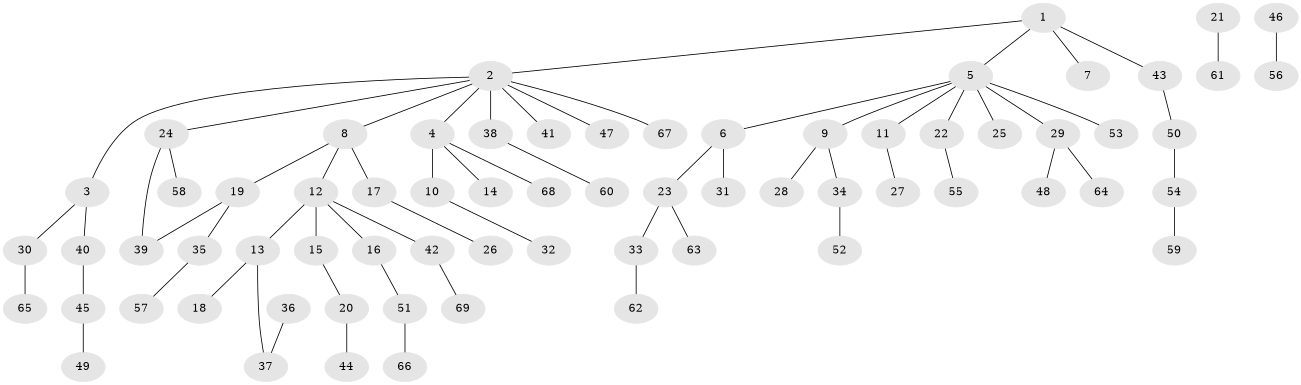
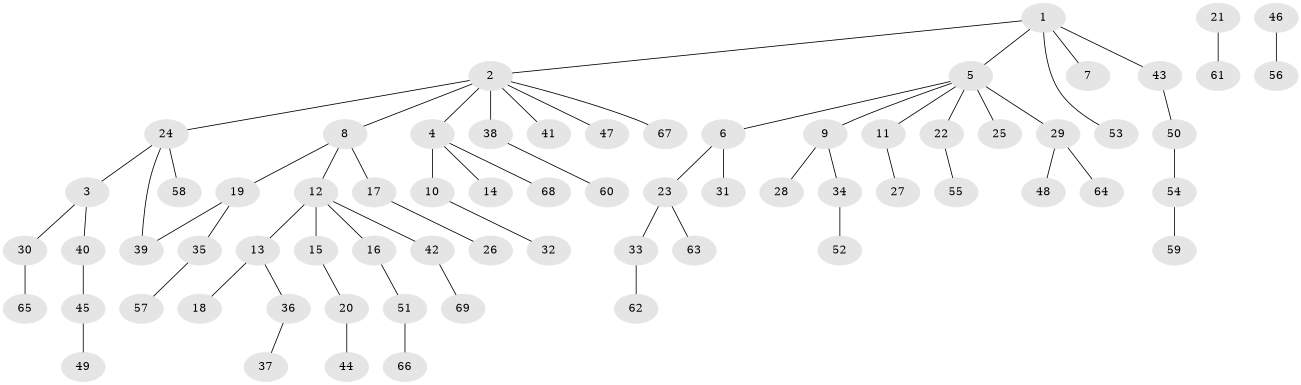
(264, 90) -> (127, 163)
(1045, 103) -> (1057, 87)
(259, 309) -> (273, 280)
